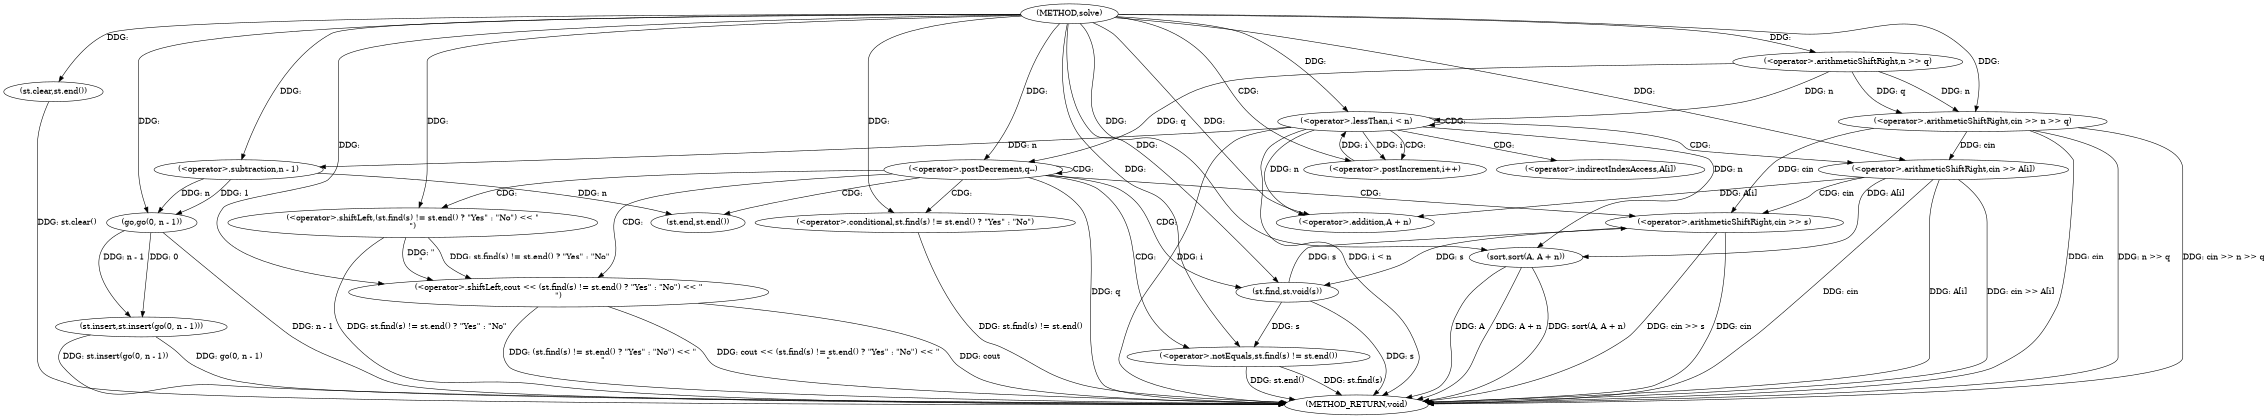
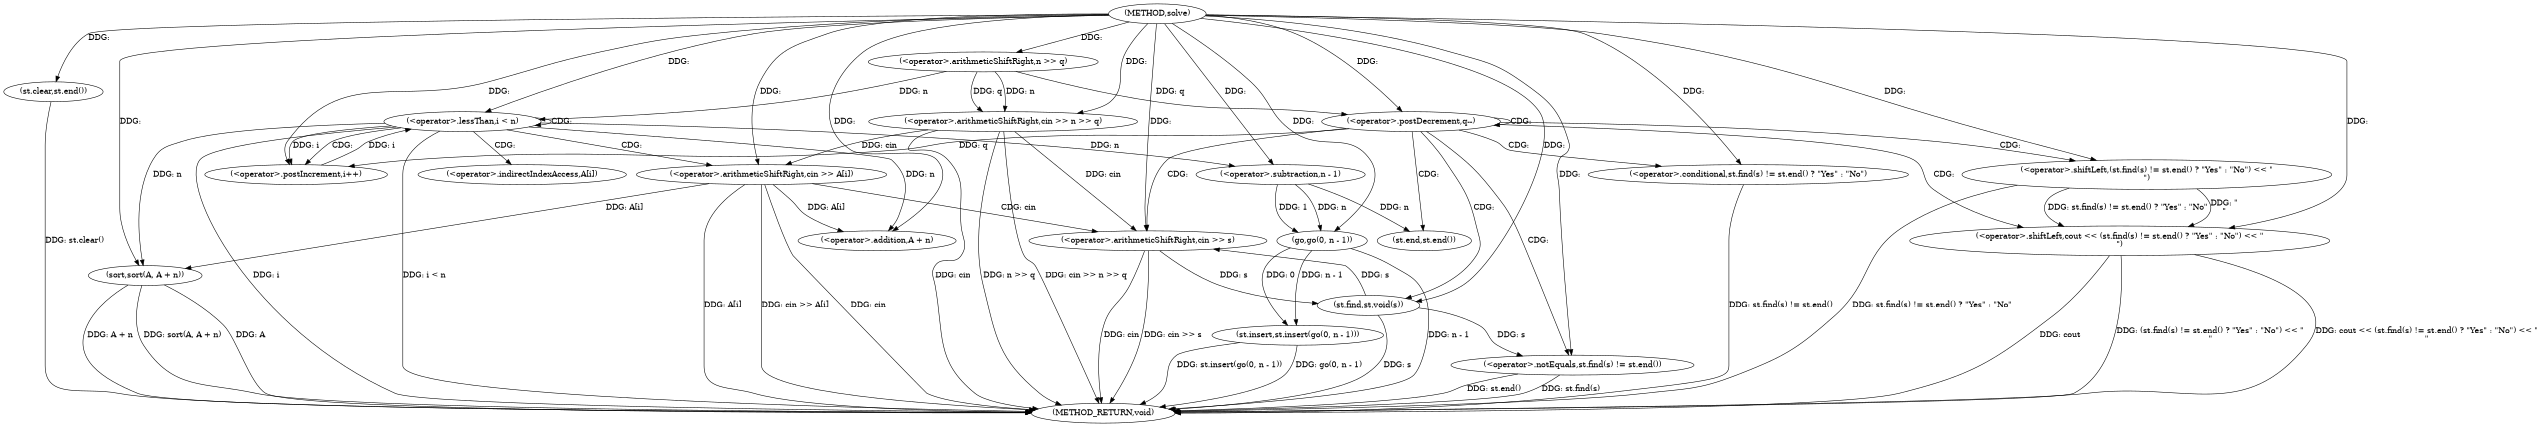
(1250, 92) -> (500, 92)
none -> (1149, 124)
(1092, 355) -> (902, 150)
